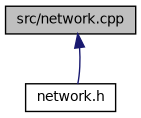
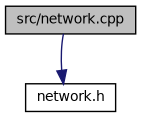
(80, 66) -> (61, 52)
